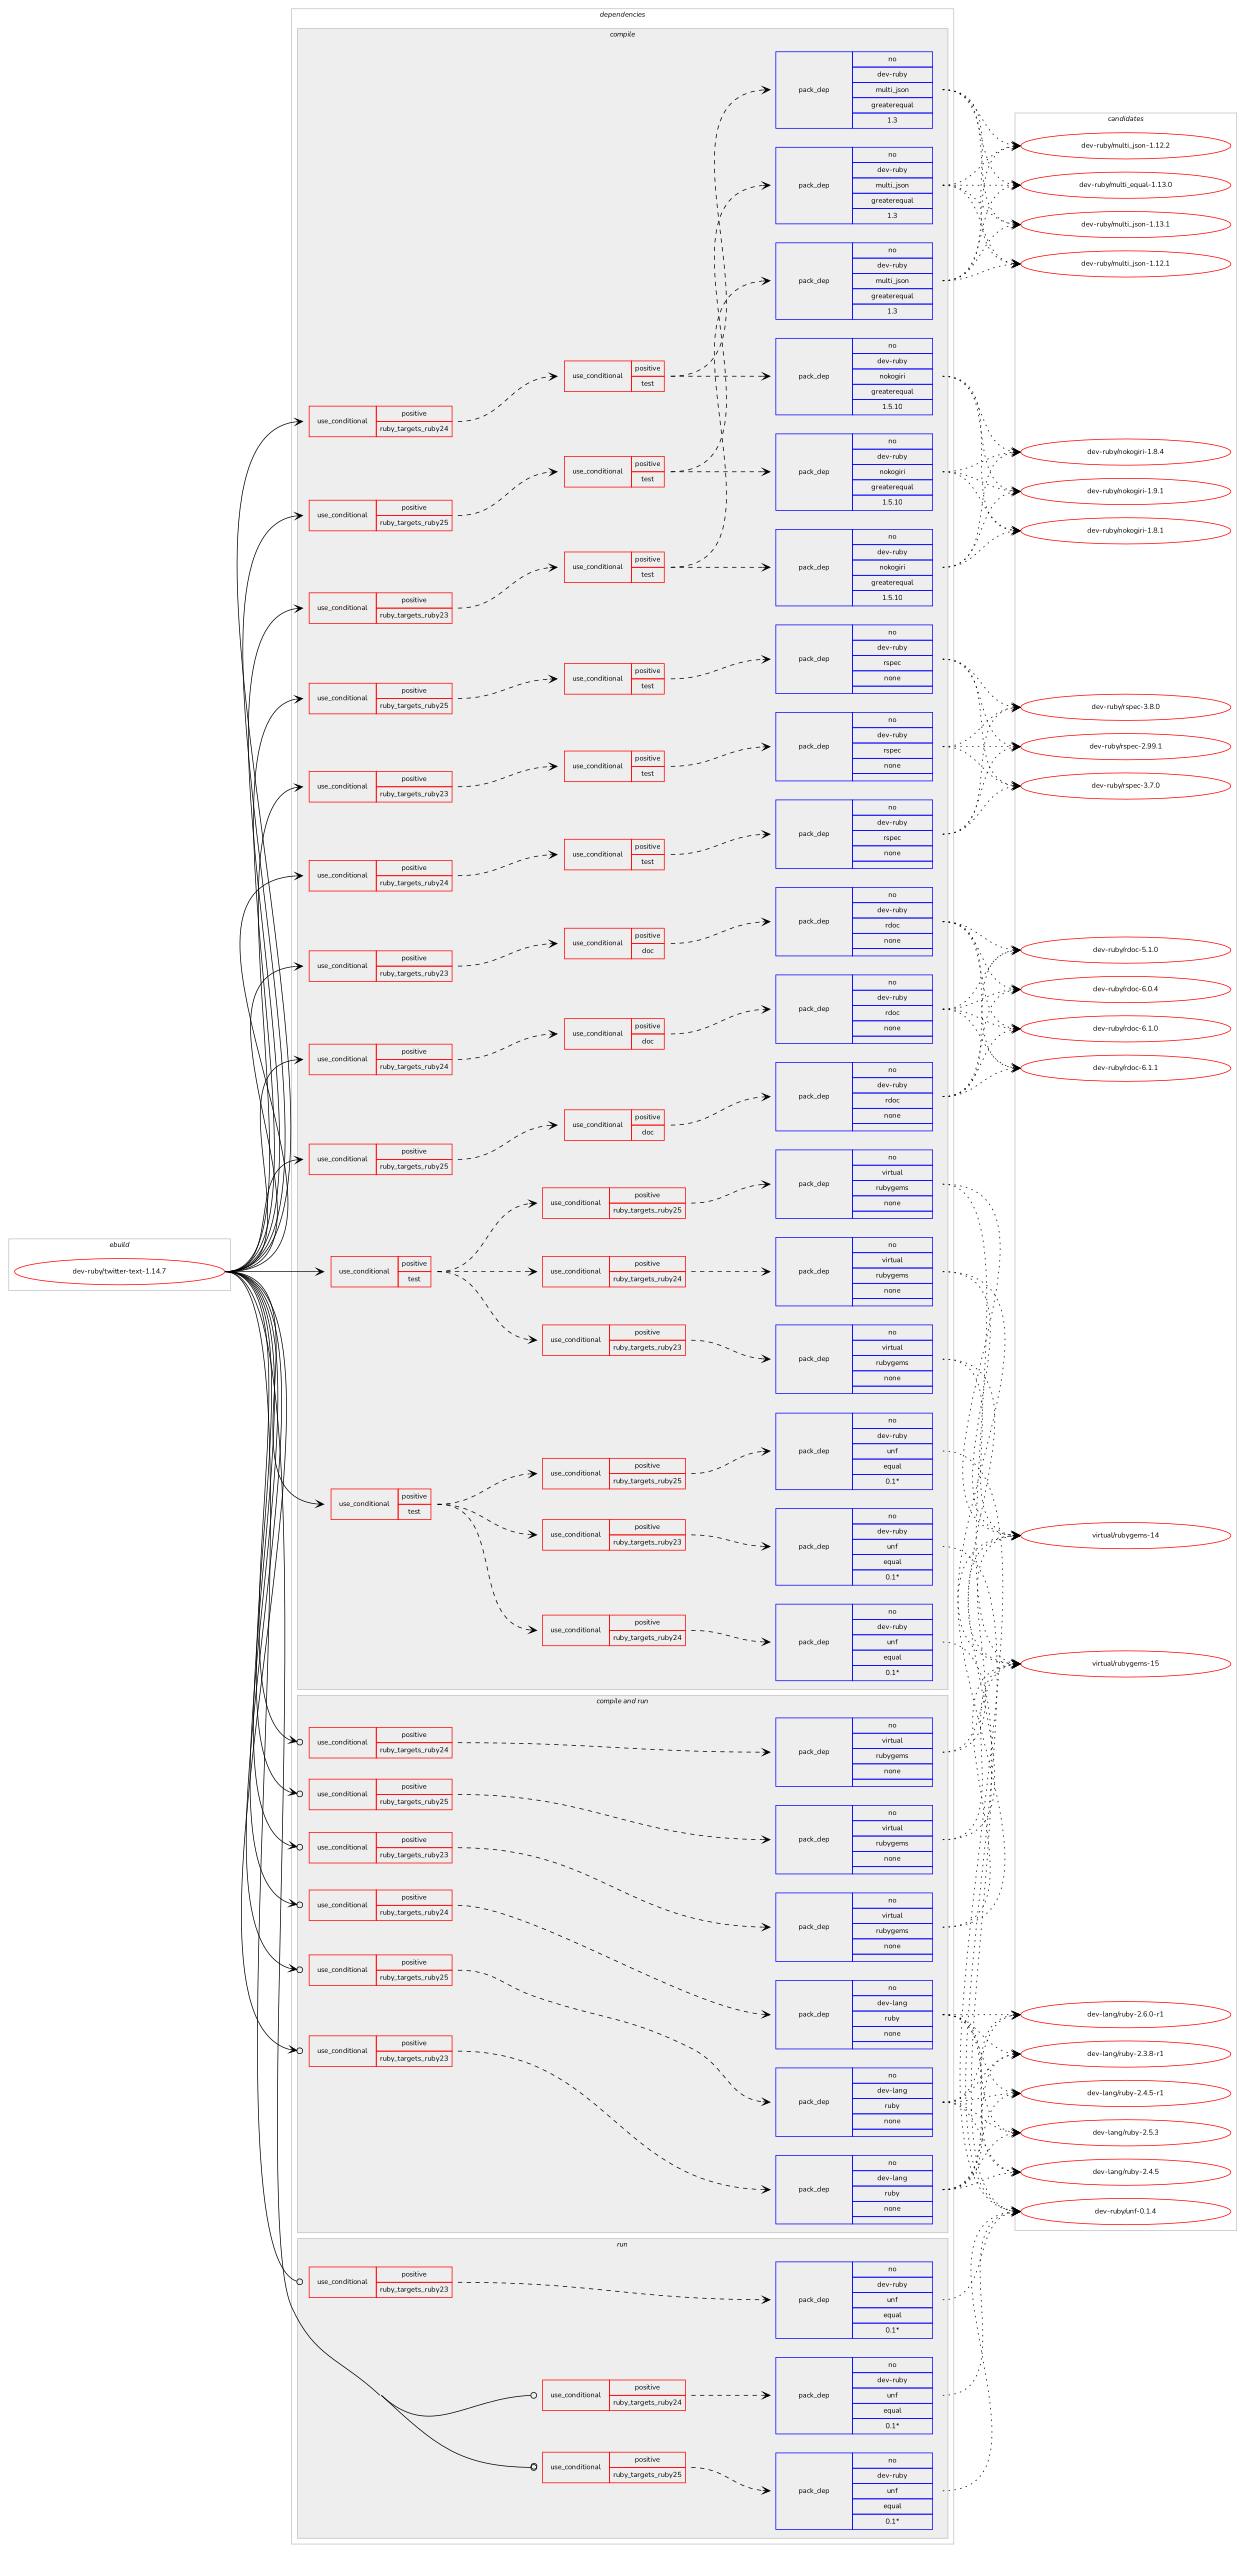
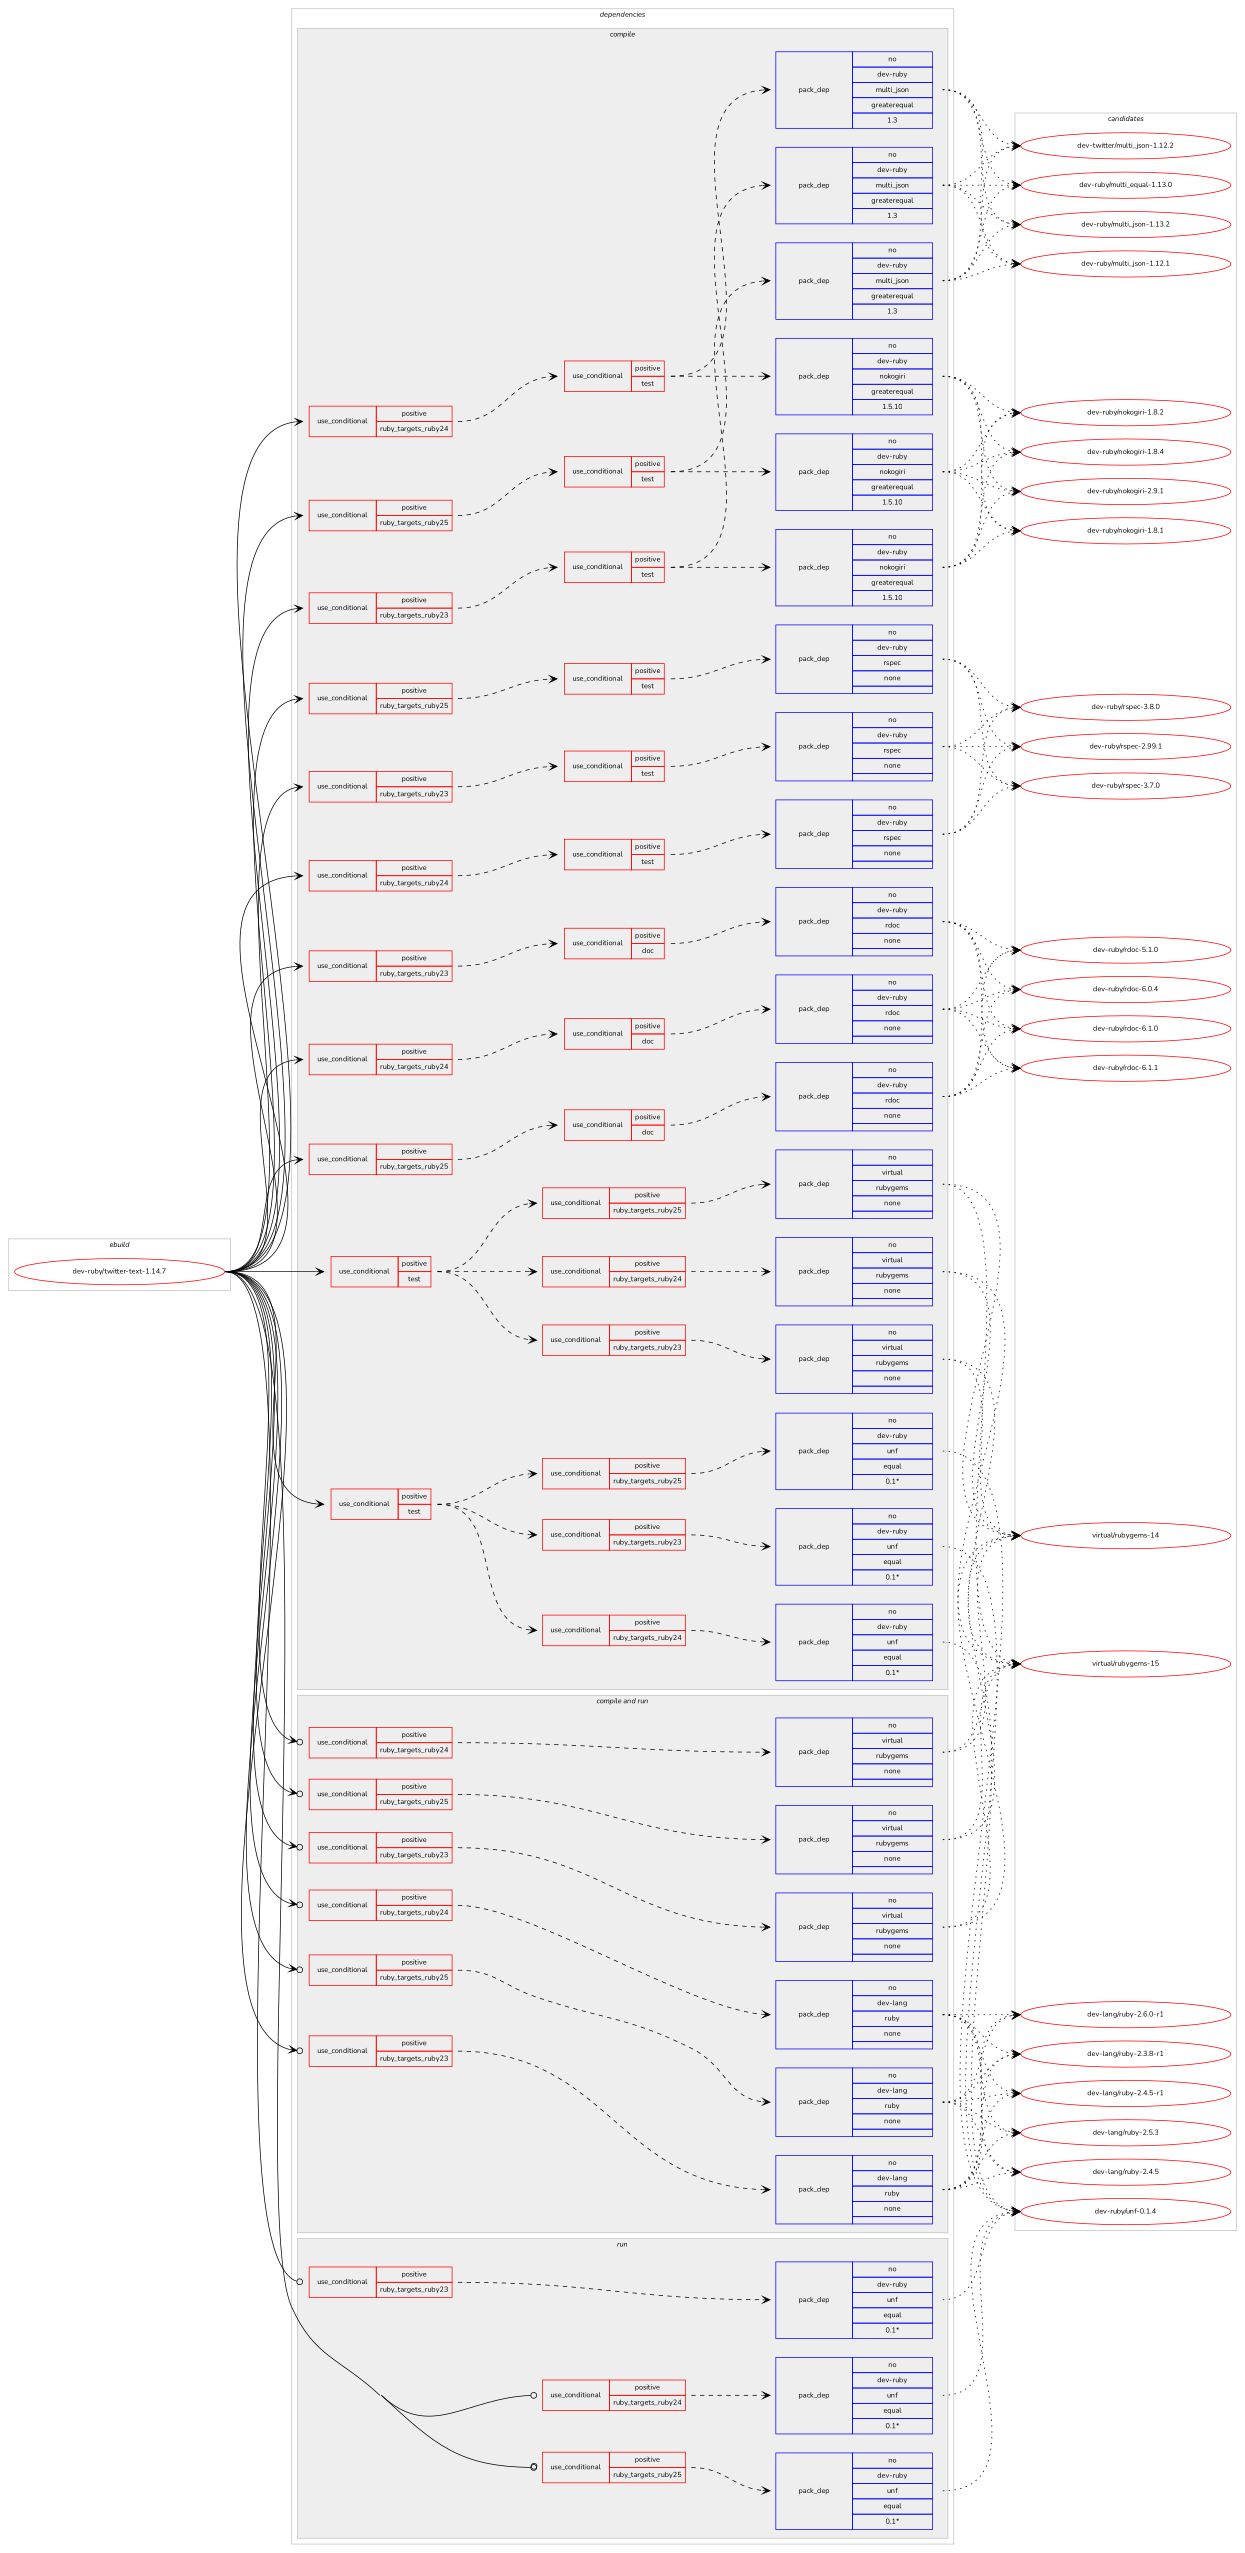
(1126, 146) -> (1126, 146)
(1126, 225) -> (1126, 225)
none -> (1126, 413)
(1126, 491) -> (1126, 491)
